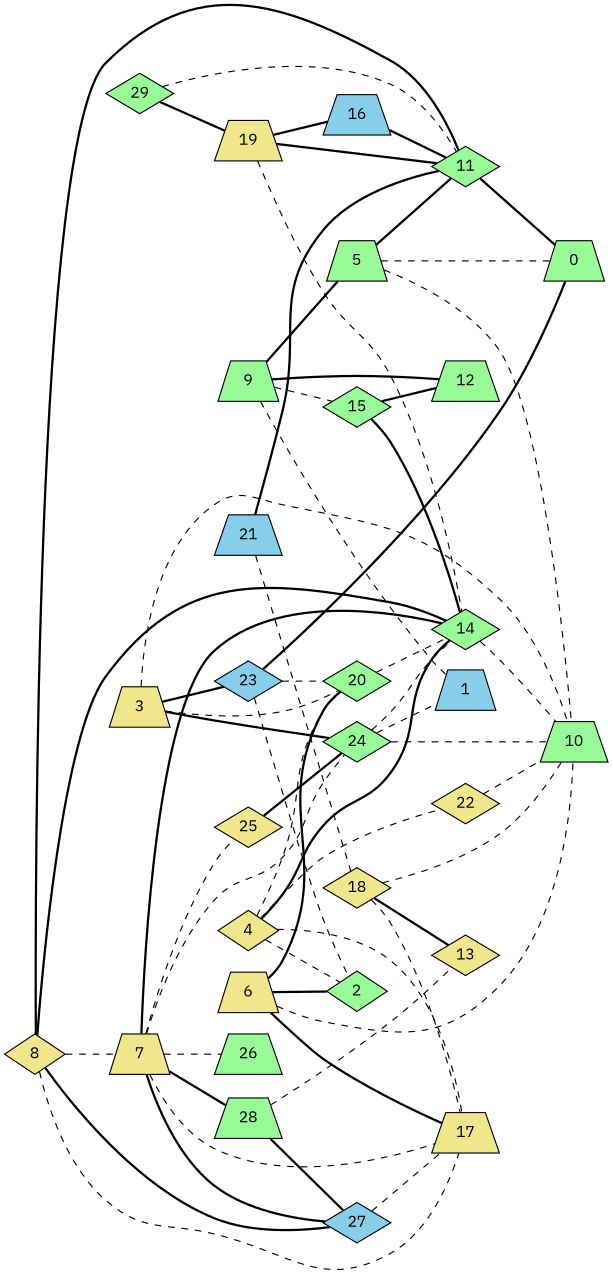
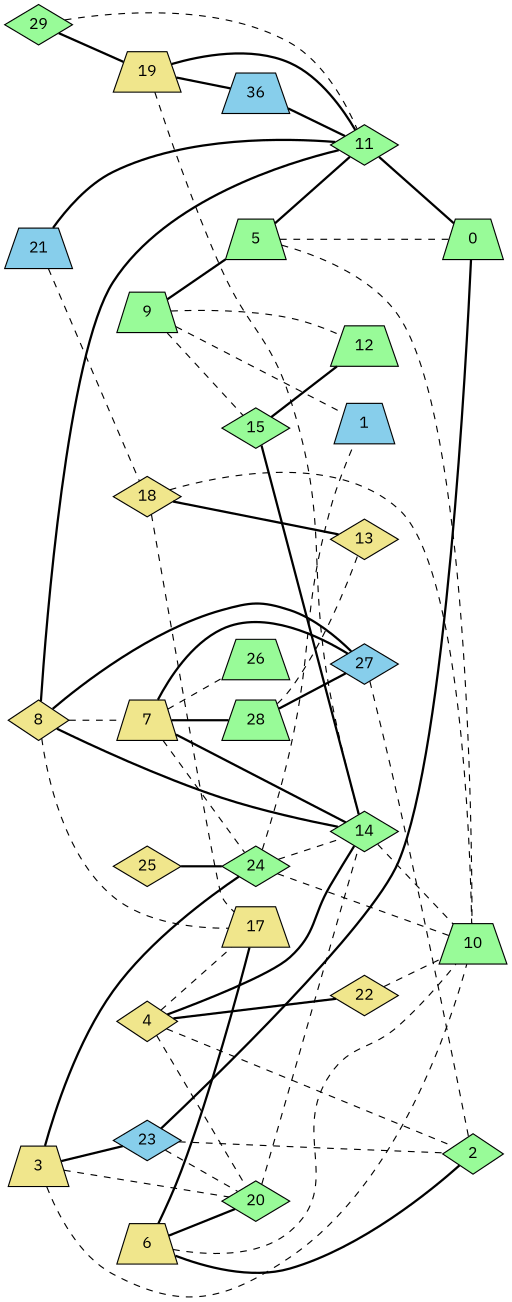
(357, 115) -> (256, 93)
(356, 376) -> (258, 313)
(336, 850) -> (255, 1009)
(180, 932) -> none
(275, 1165) -> none
(406, 1182) -> (422, 908)
